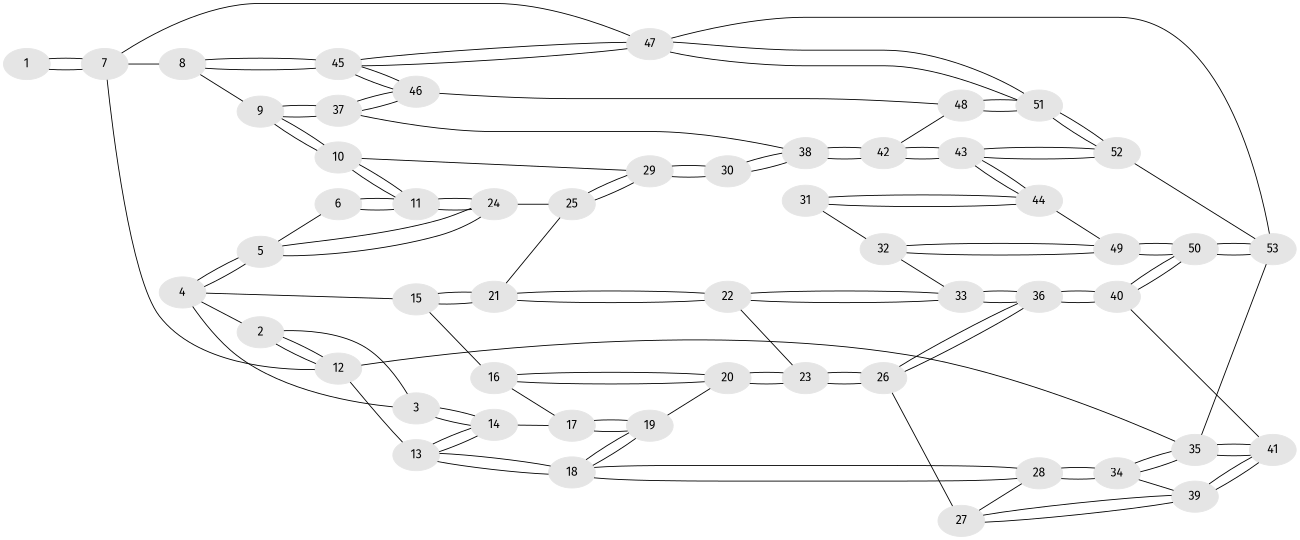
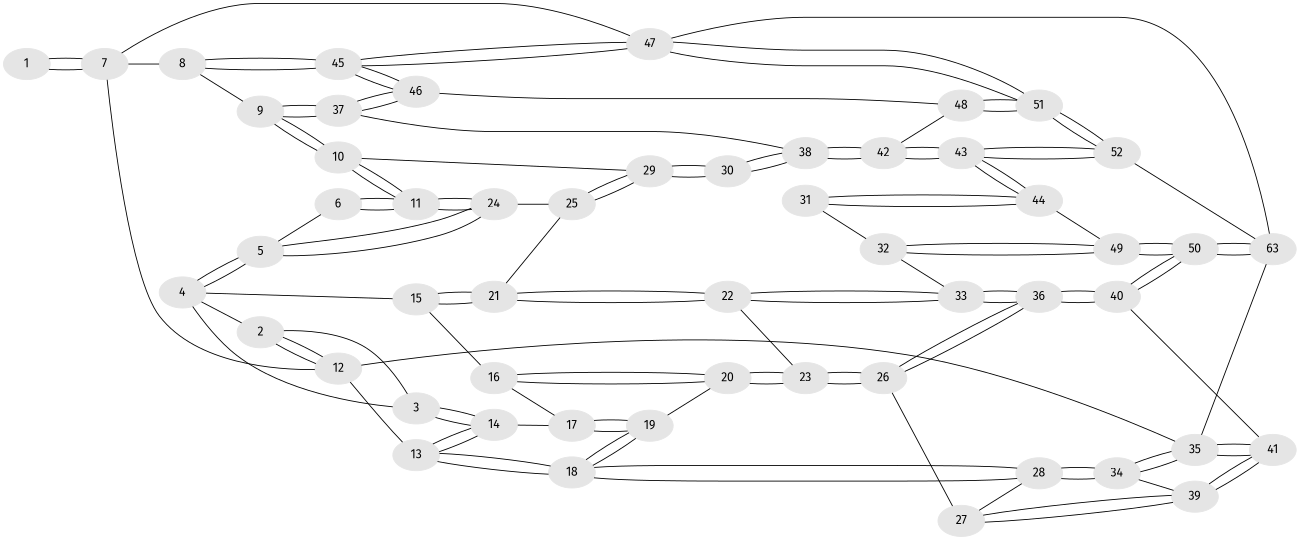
(1273, 249) -> (1273, 249)
